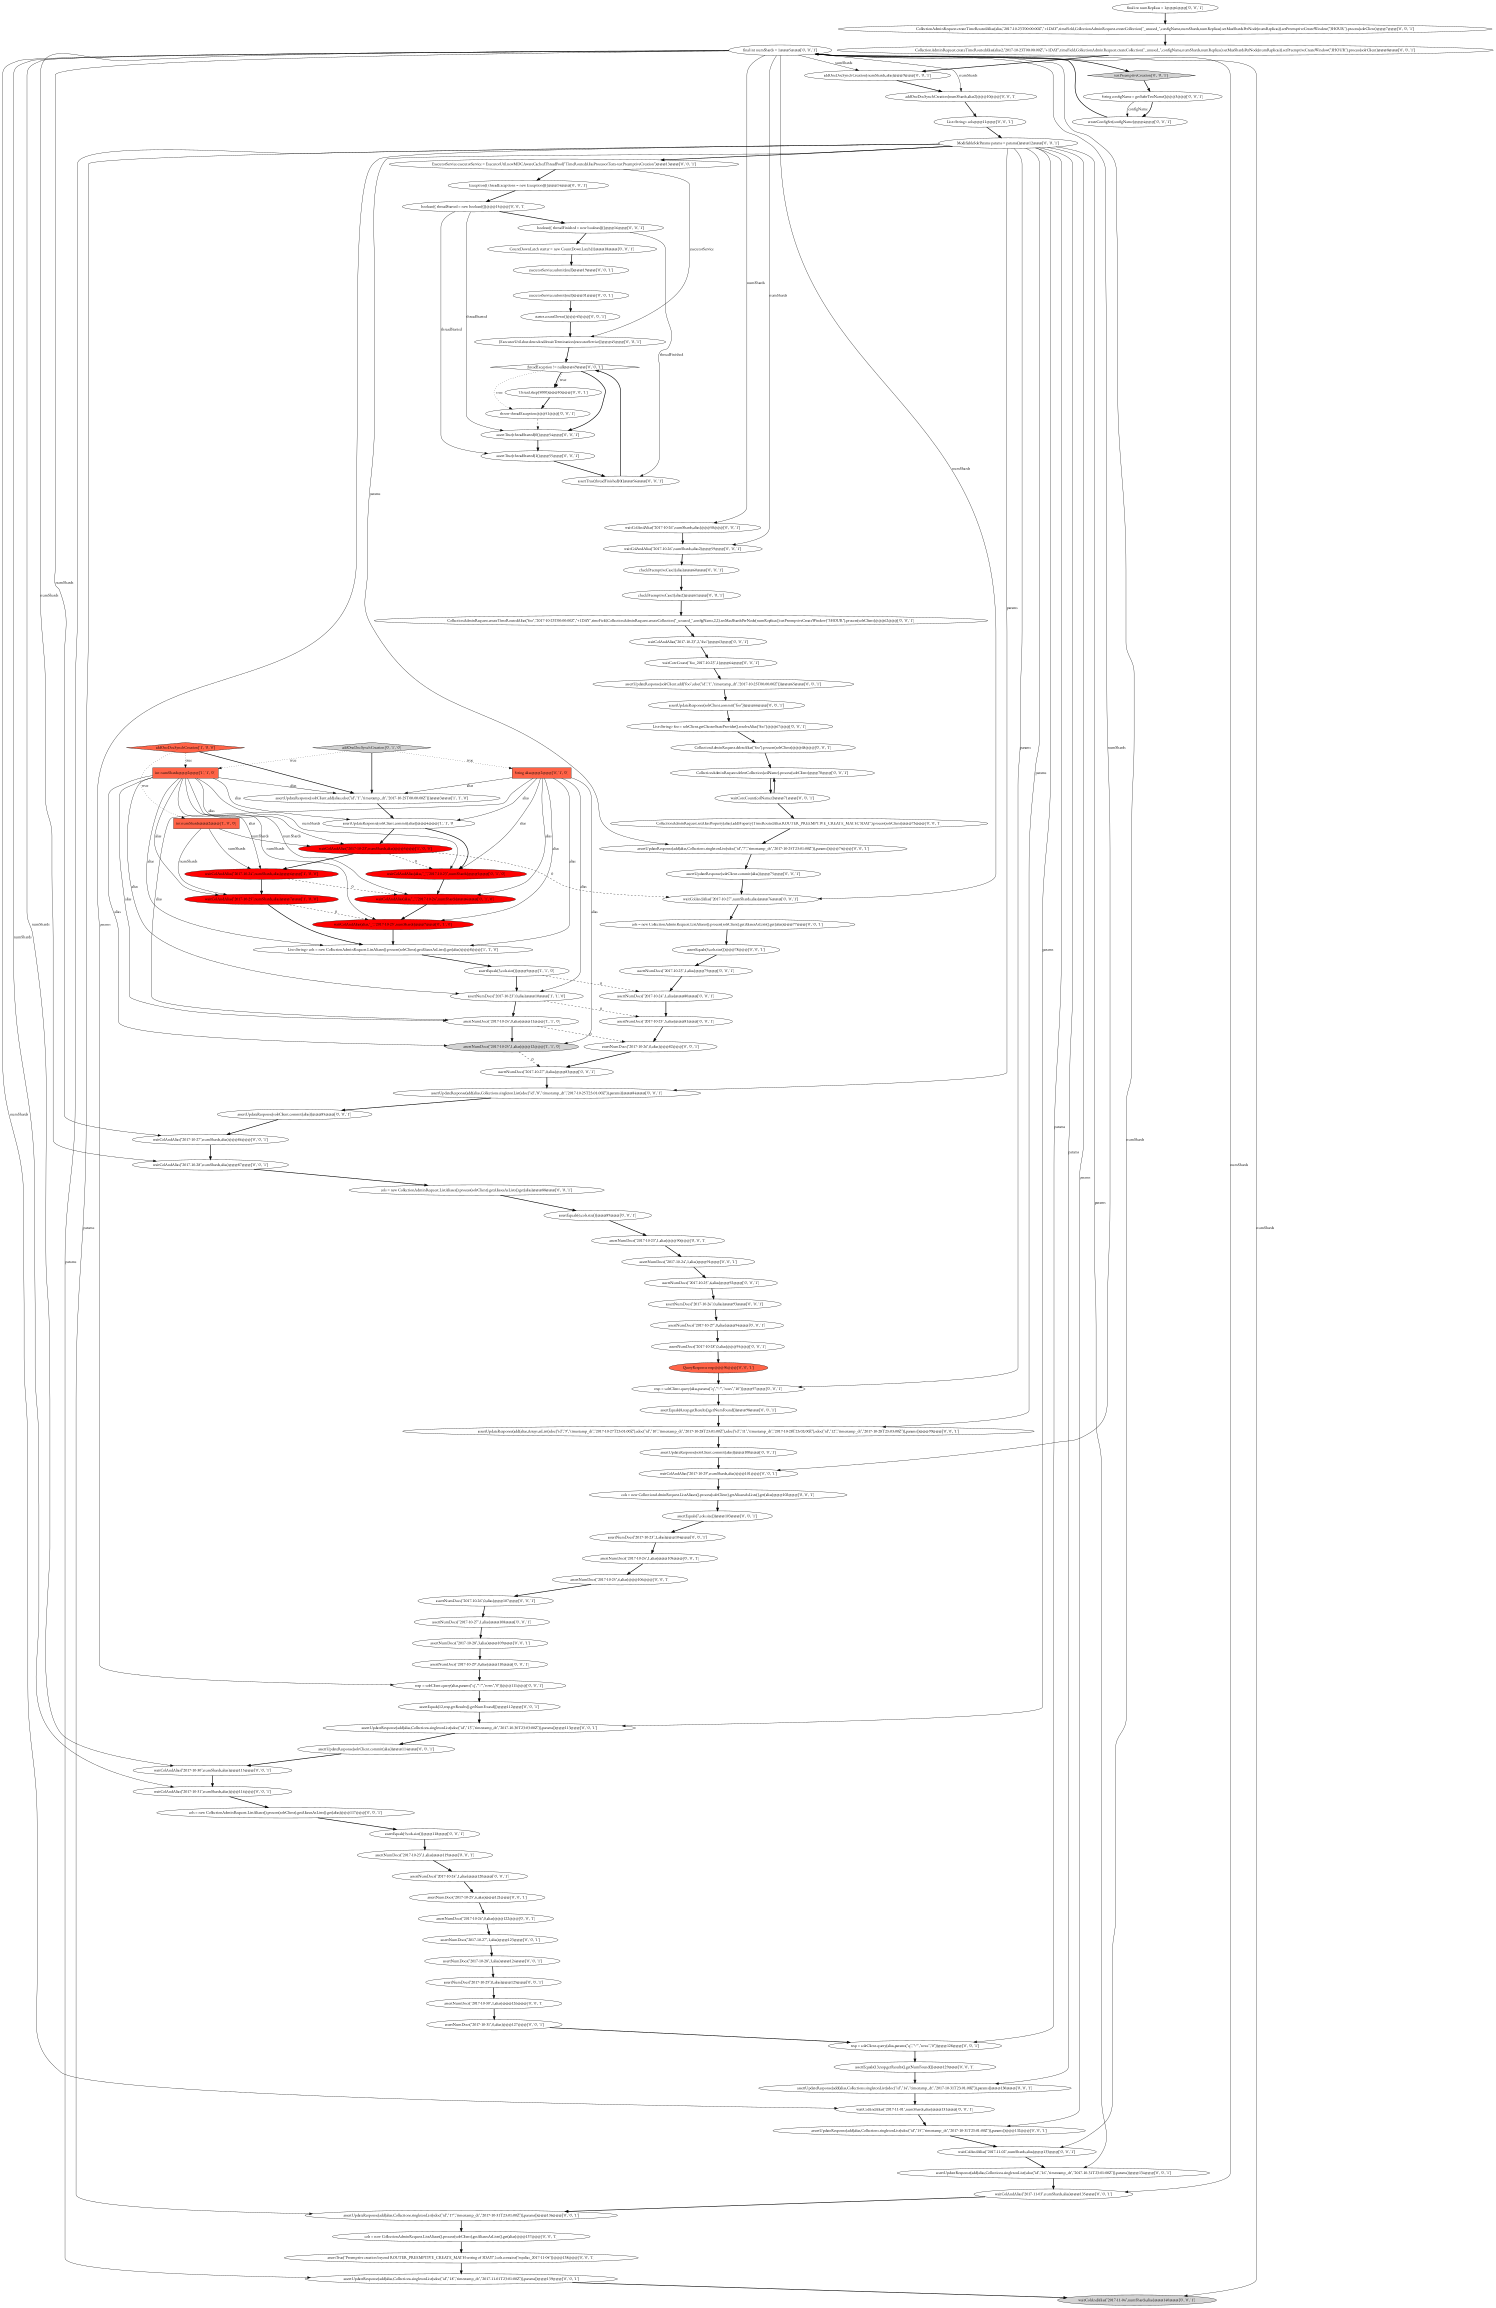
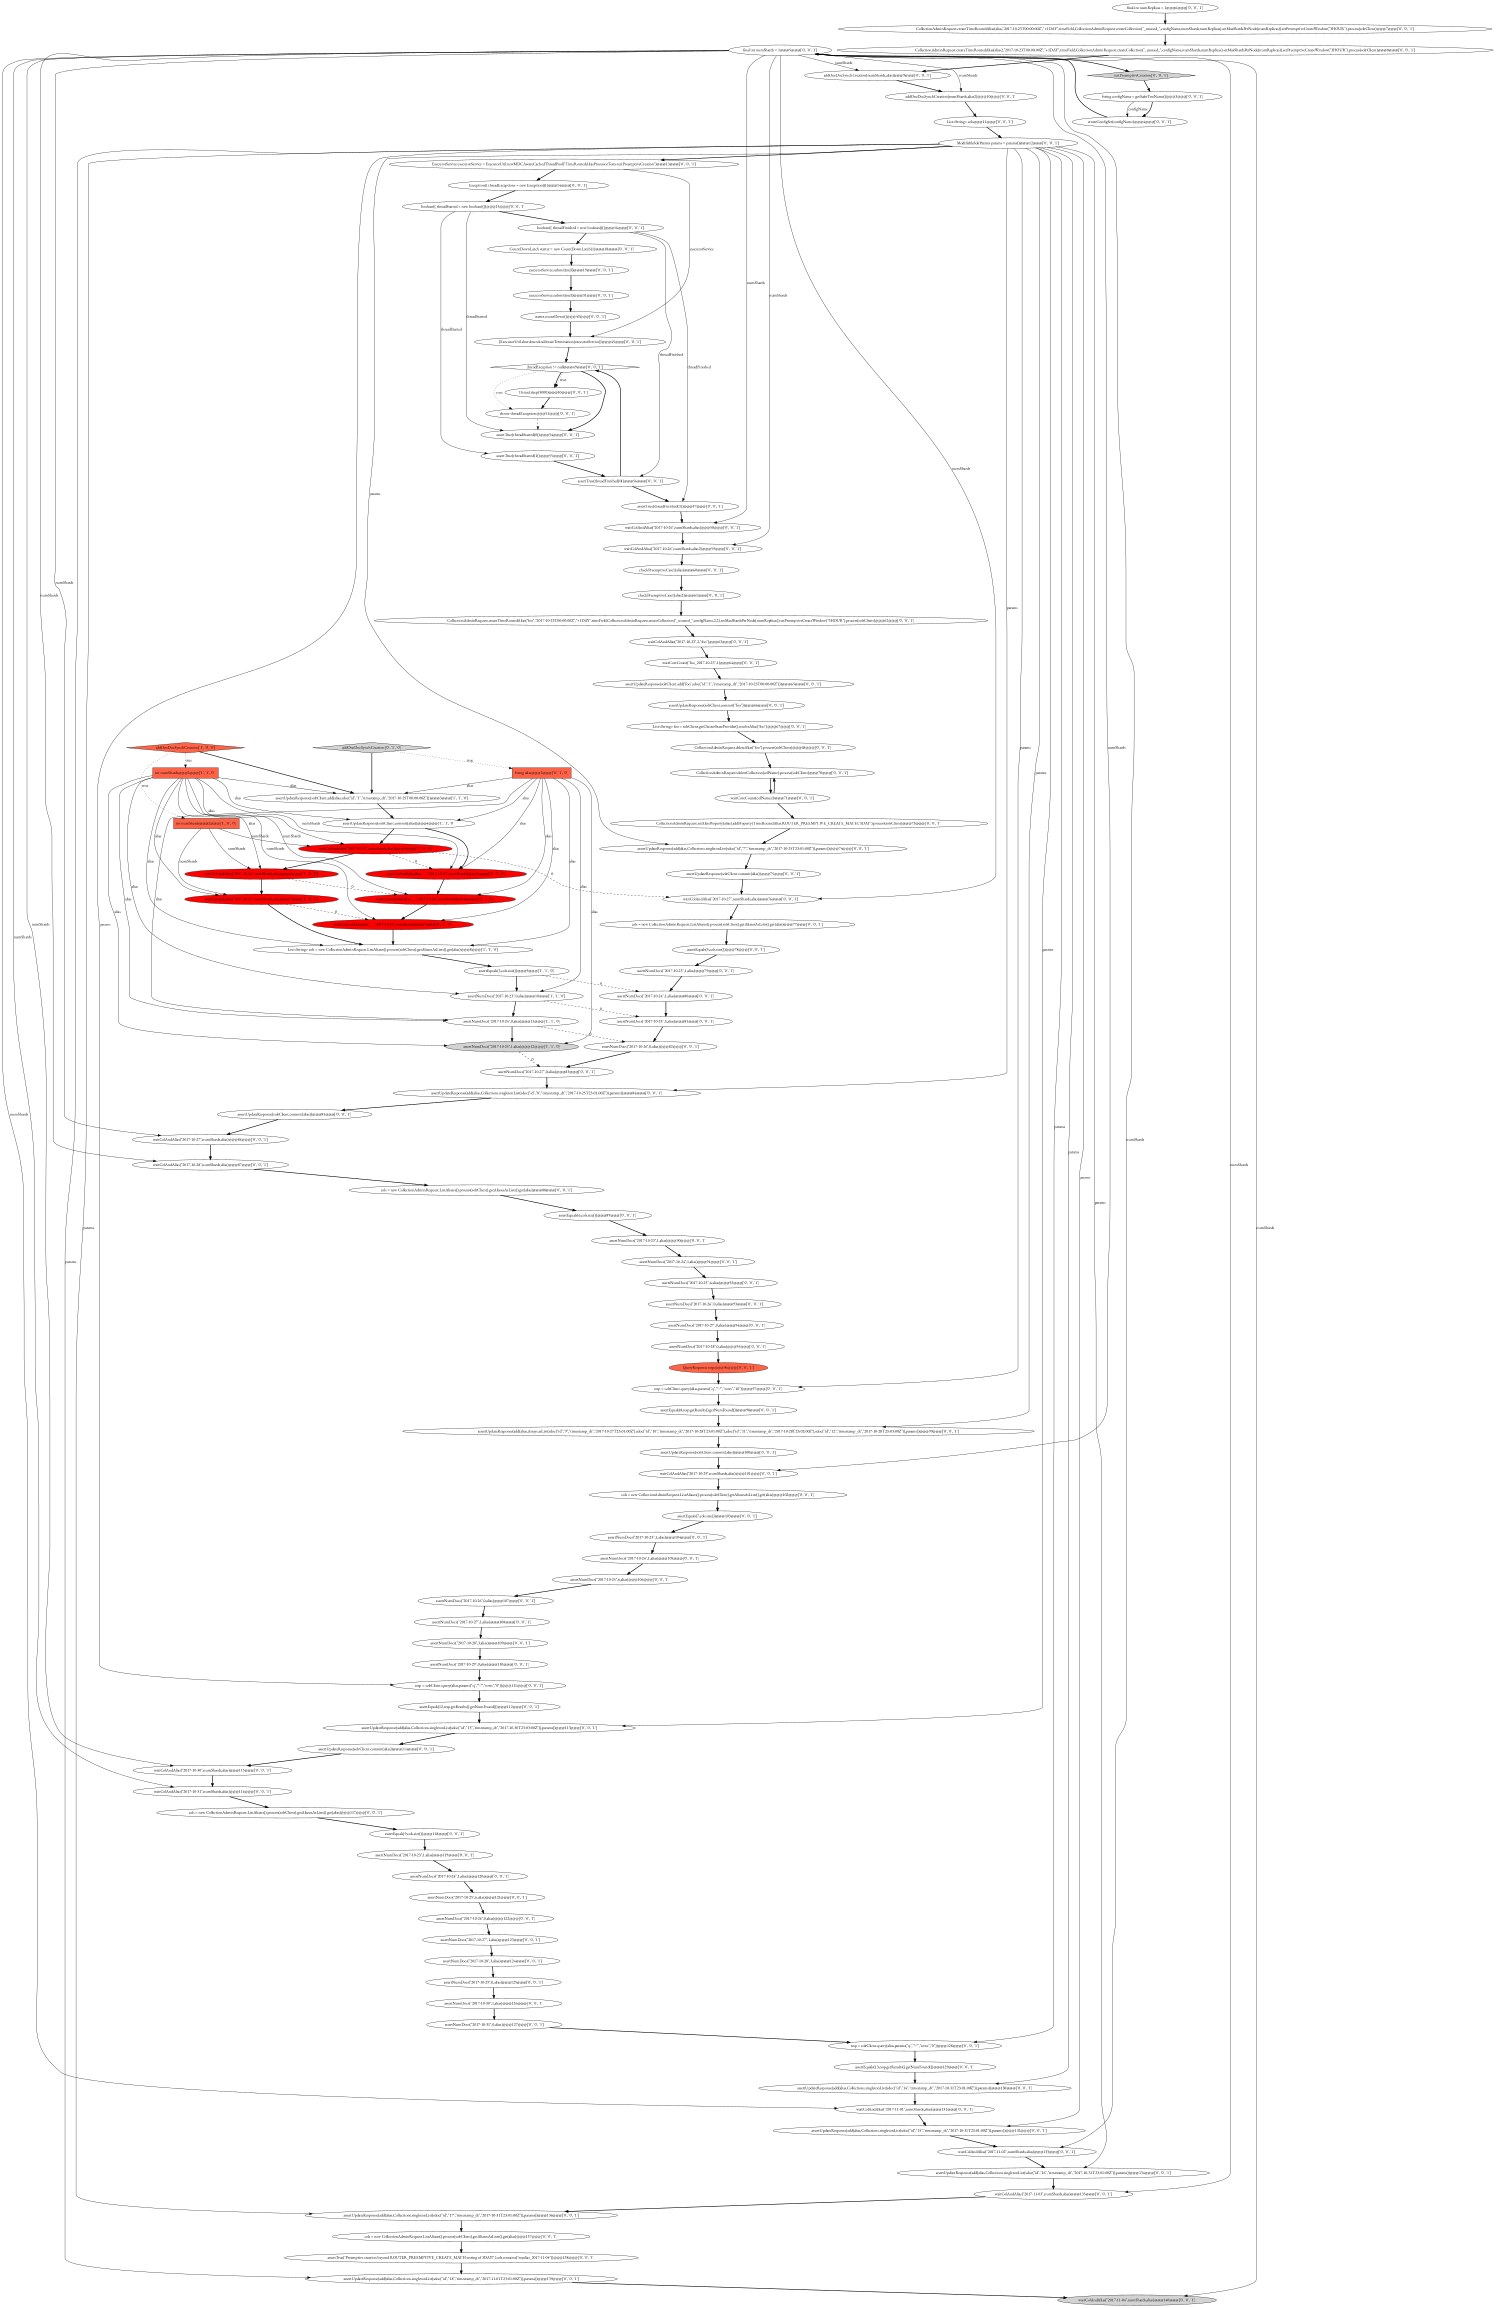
none -> (571, 281)
(538, 444) -> none
none -> (680, 507)
(285, 759) -> none
